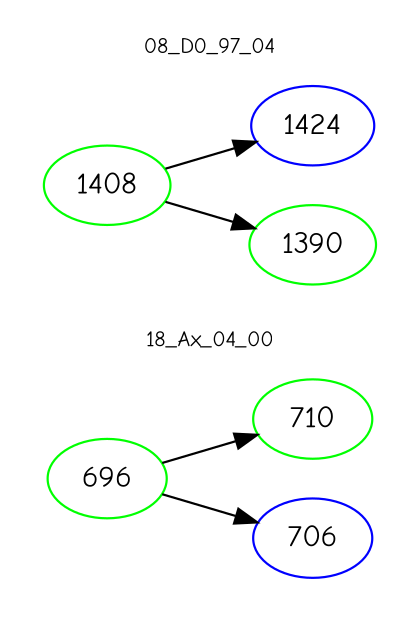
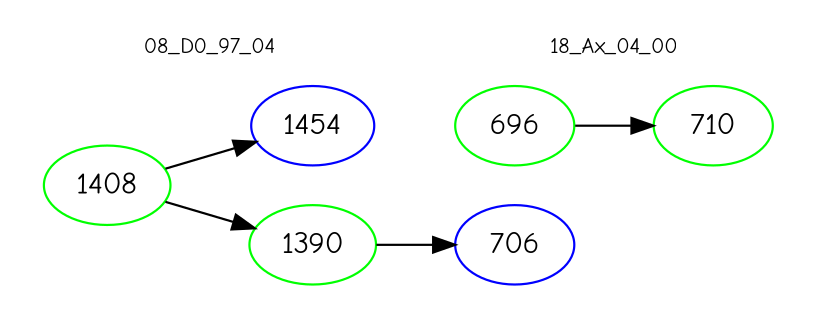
(313, 126) -> (313, 126)
(199, 505) -> (407, 245)
